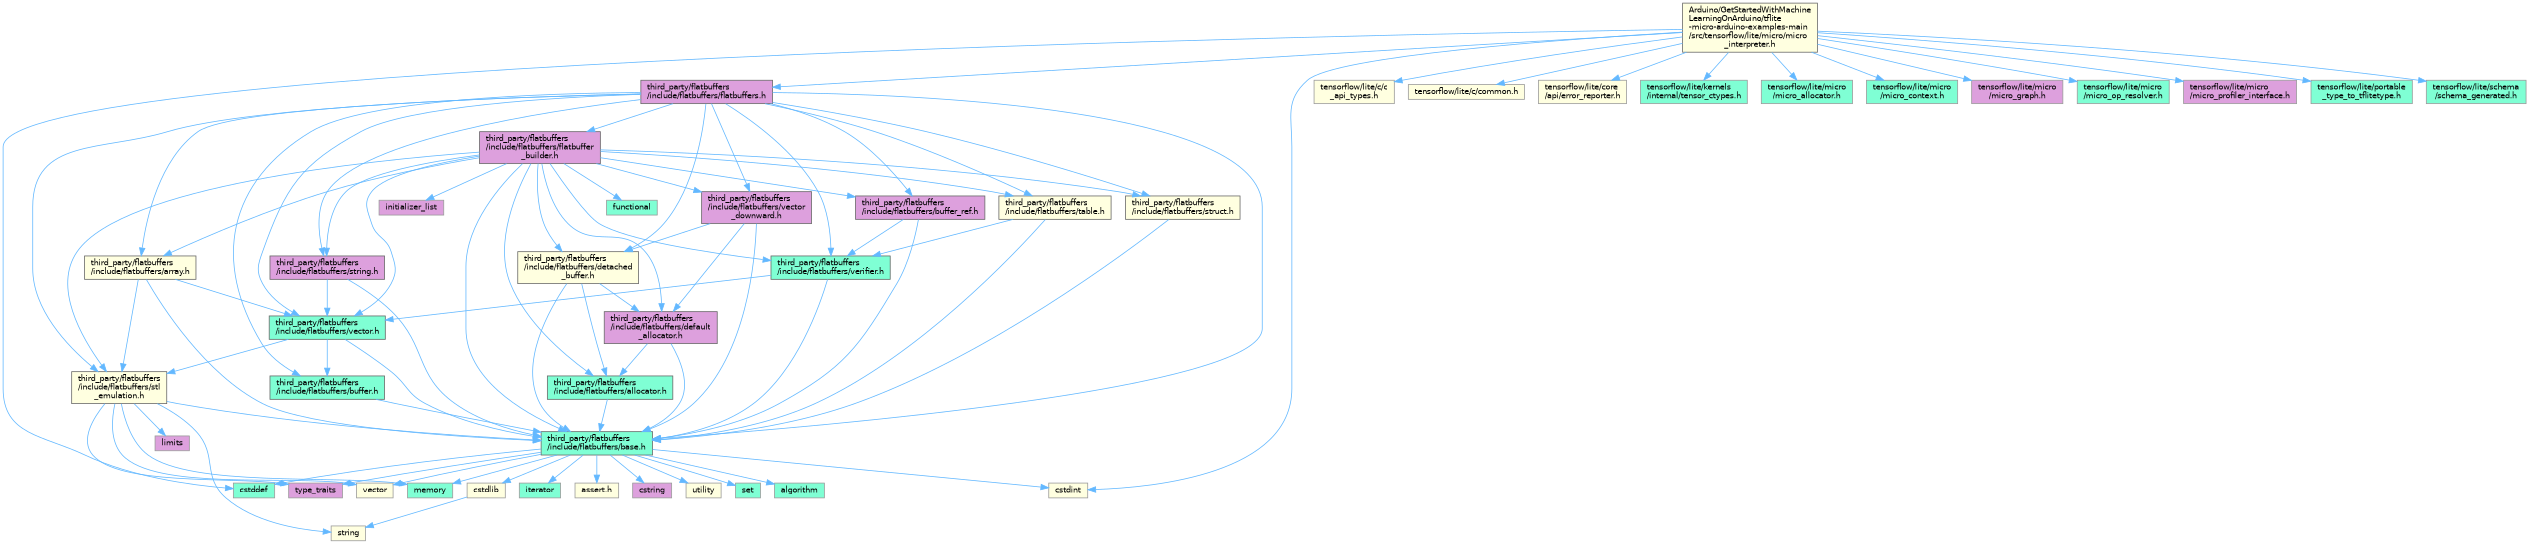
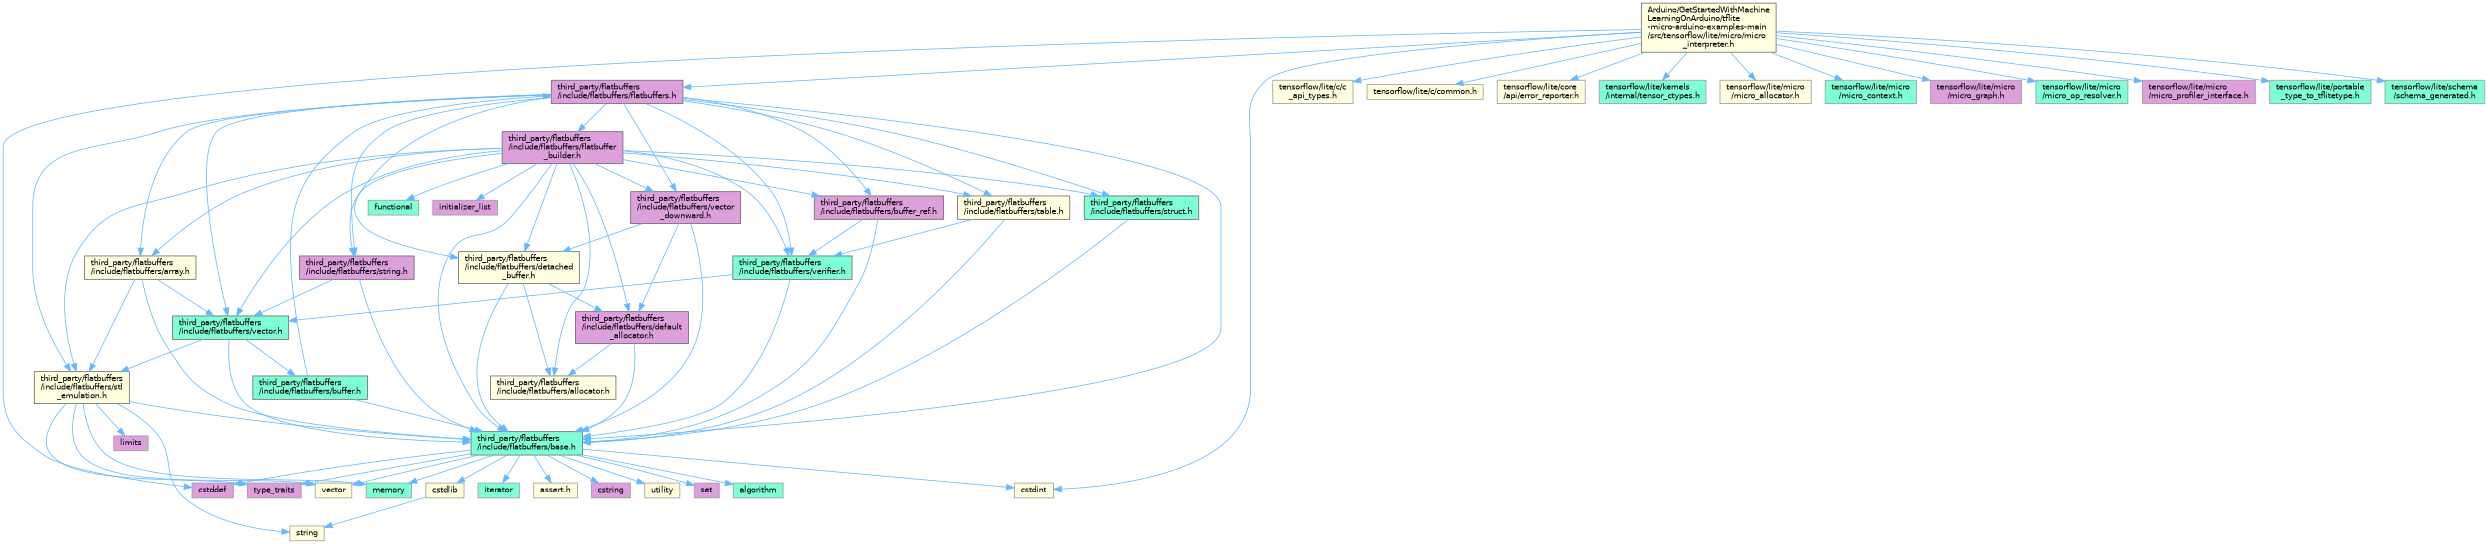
(1807, 92) -> (1766, 92)
(331, 123) -> (326, 156)
(1183, 208) -> (1141, 208)
(610, 388) -> (553, 388)
(604, 412) -> none
(254, 490) -> (213, 490)
(748, 490) -> (707, 490)
